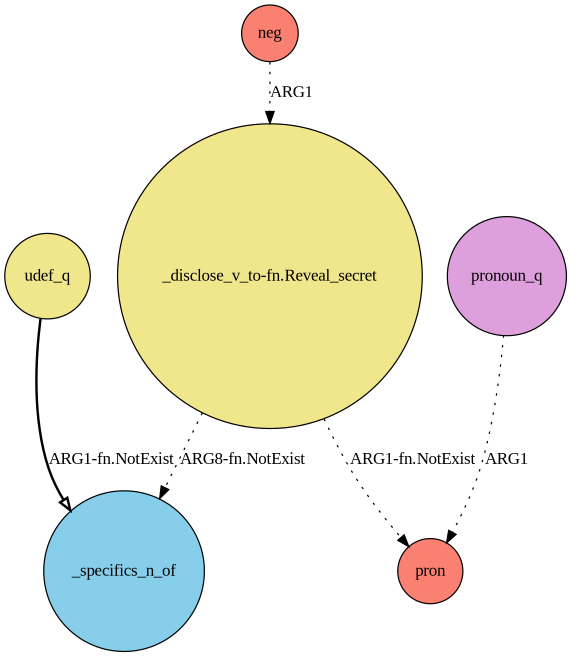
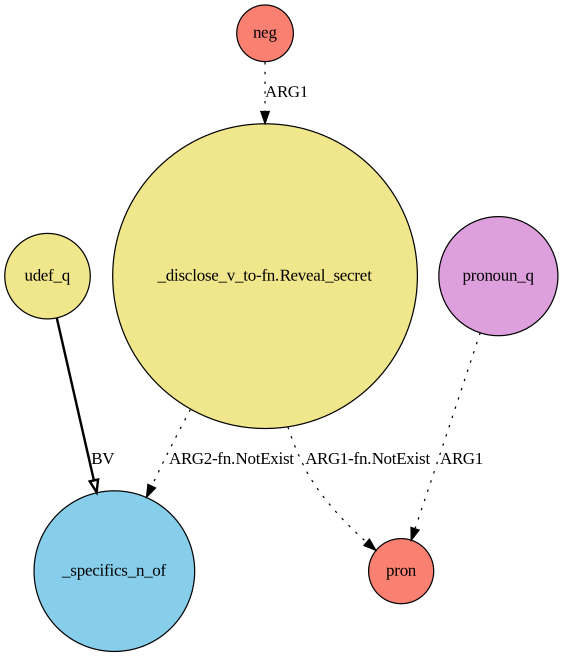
(111, 460) -> (103, 460)
(243, 460) -> (232, 460)
